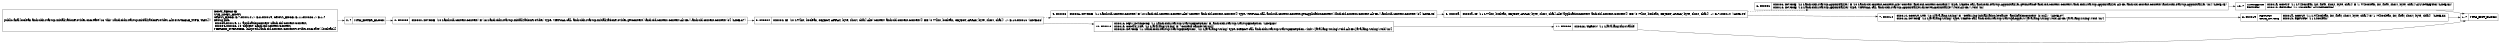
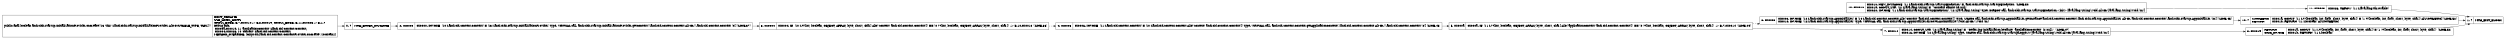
(369, 20) -> (372, 26)
(1068, 24) -> none
